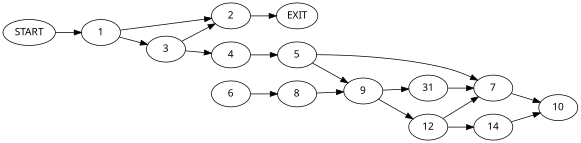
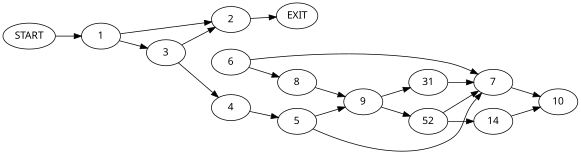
none -> (362, 54)
(428, 127) -> (428, 121)
